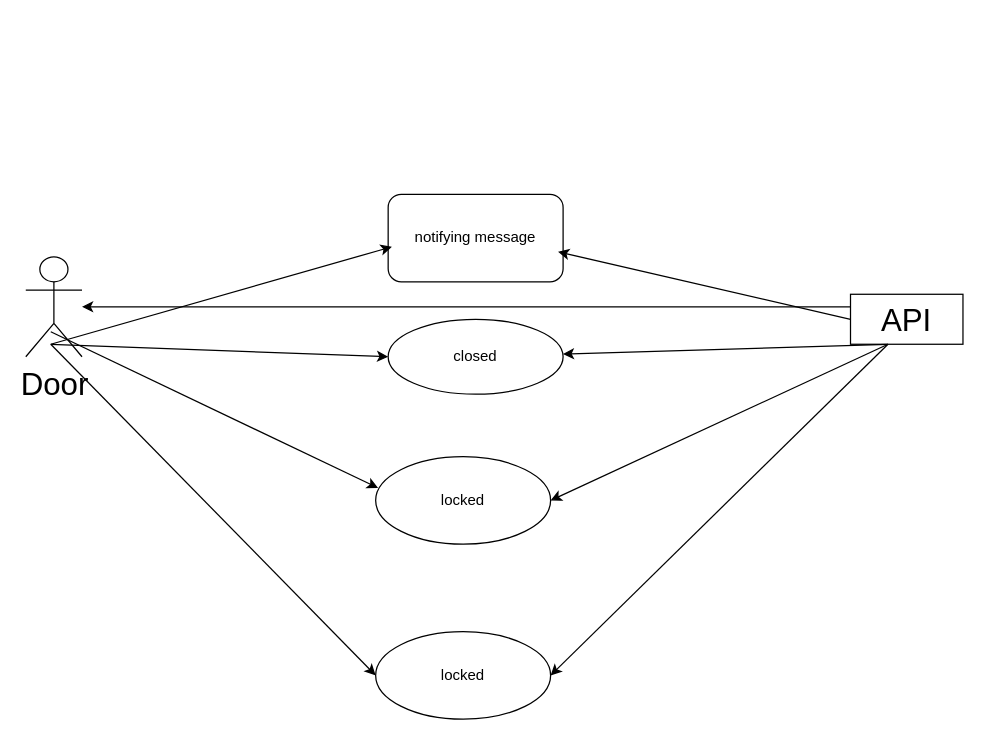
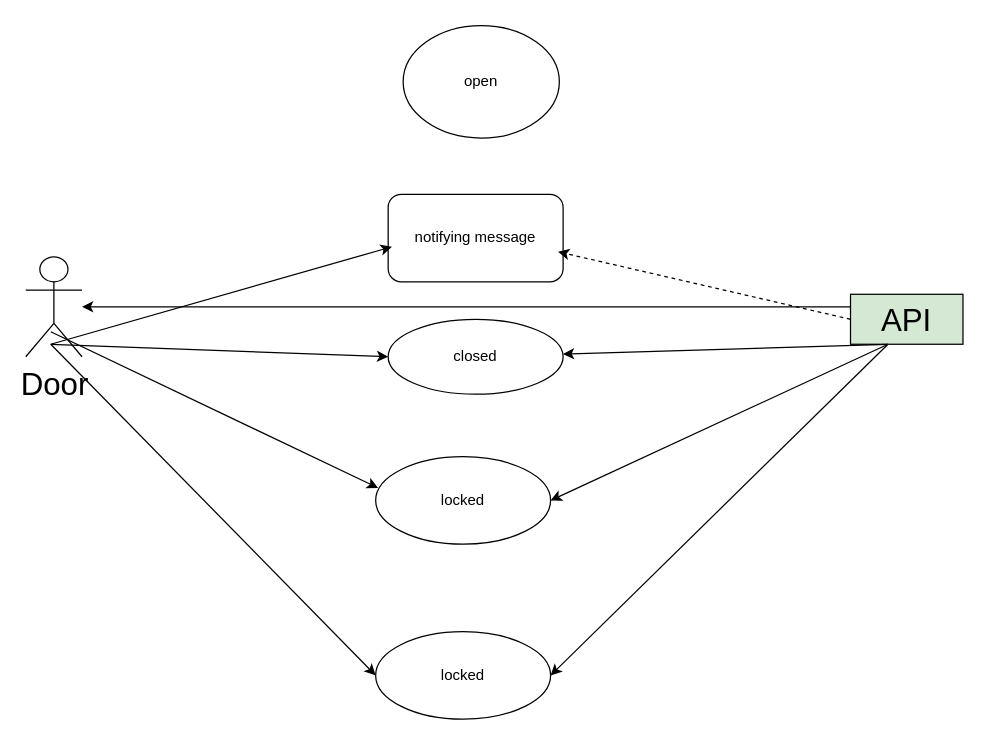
none -> (481, 82)
(674, 279) -> (674, 279)
(907, 319) -> (907, 319)
